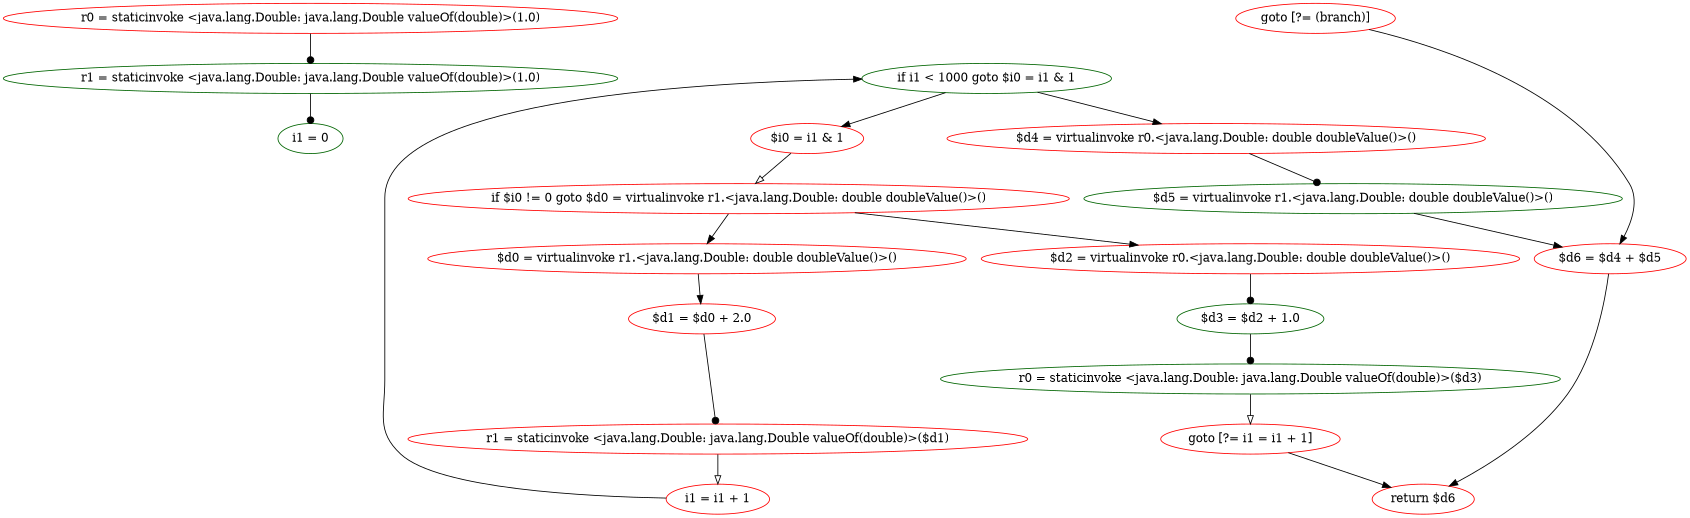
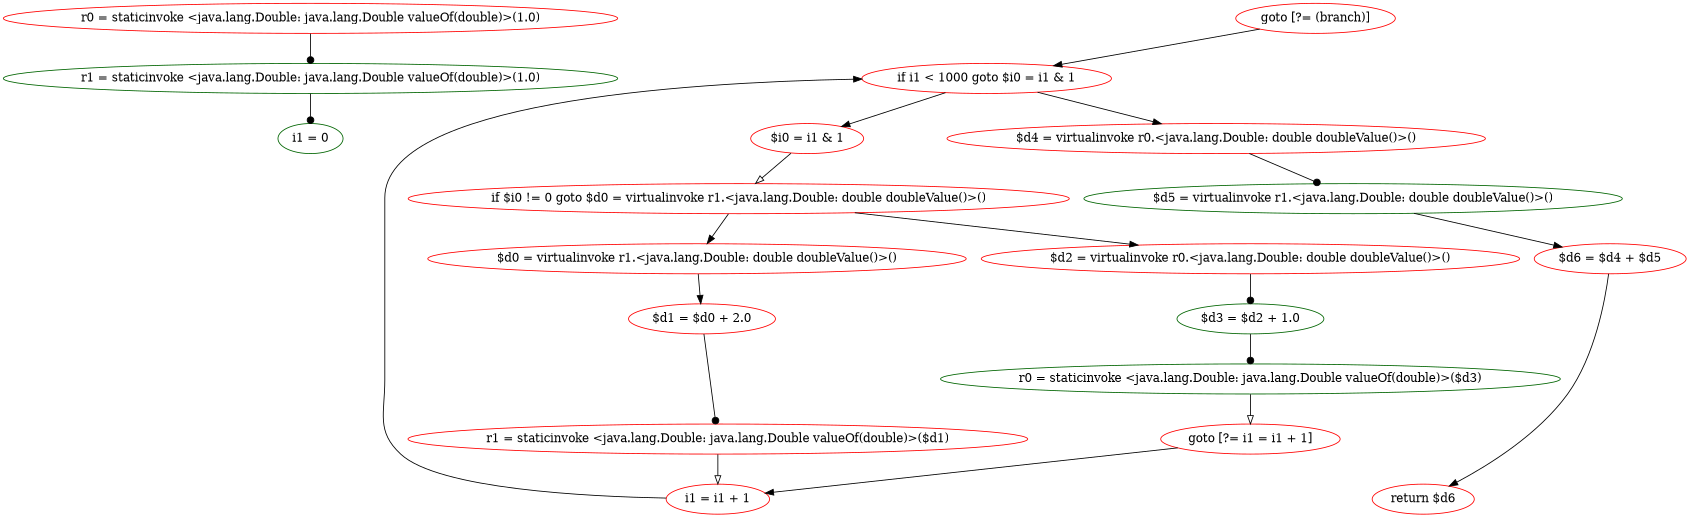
(987, 78) -> (987, 78)
(1538, 96) -> (1161, 47)
(1336, 469) -> (976, 470)
